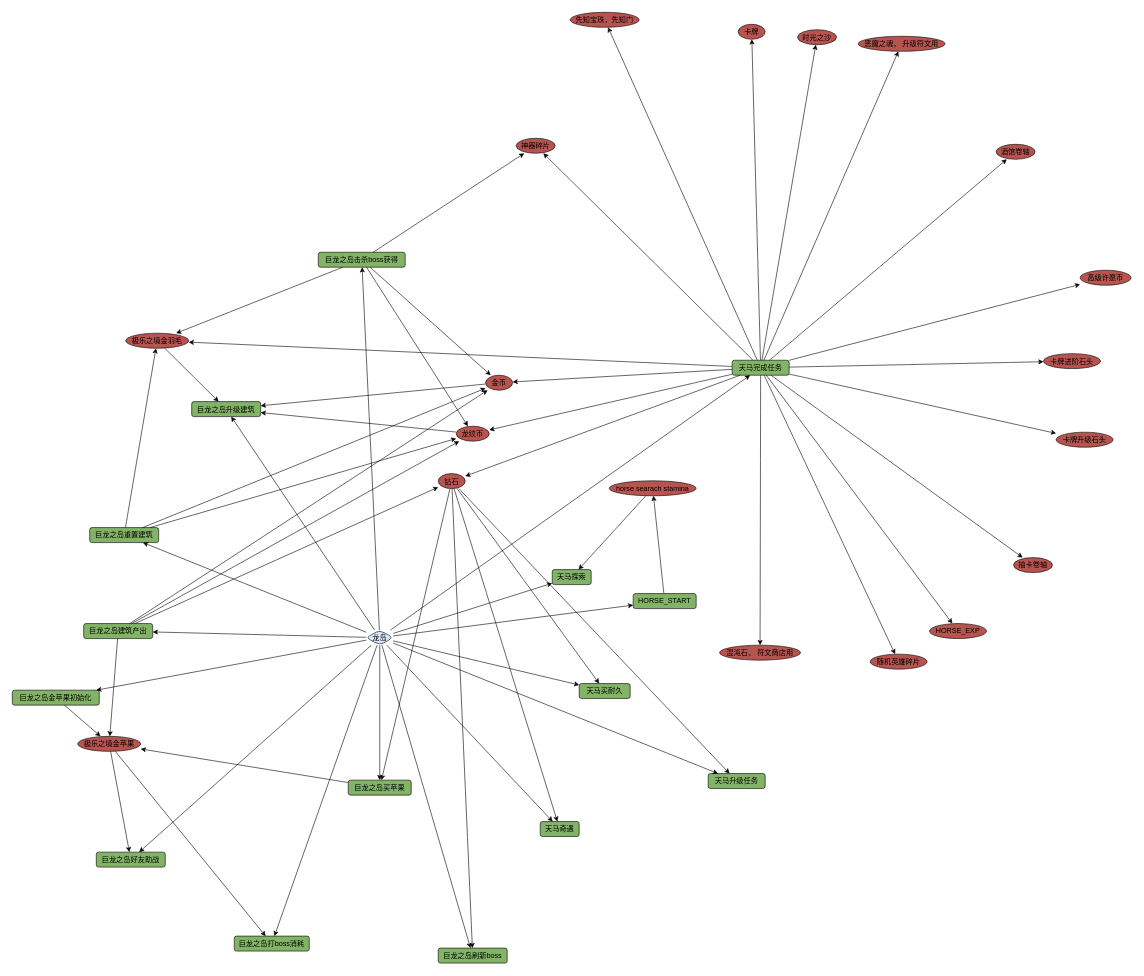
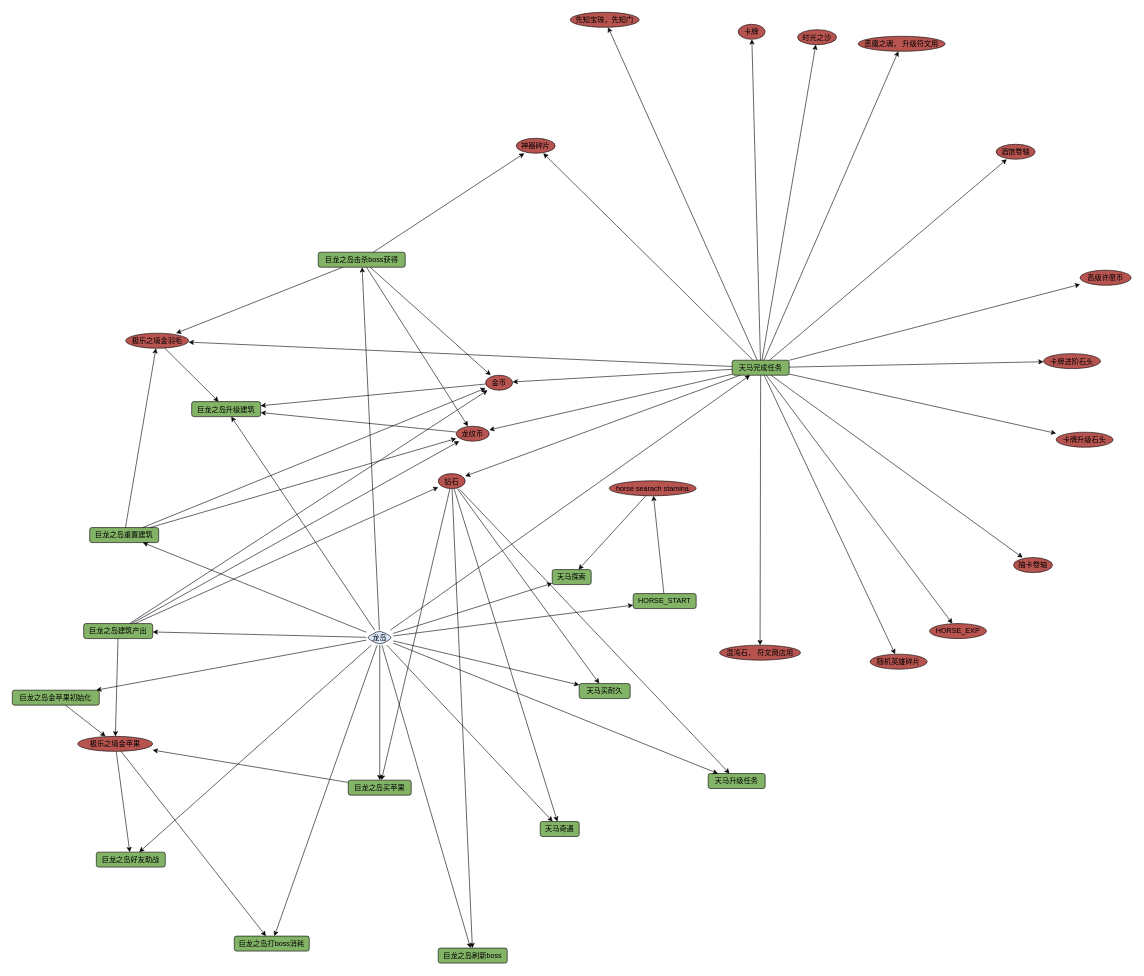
(109, 744) -> (115, 744)
